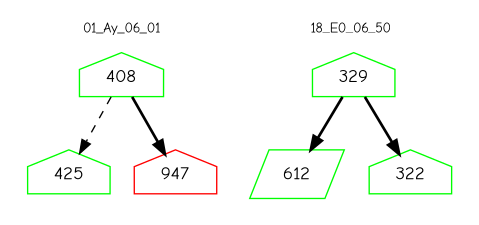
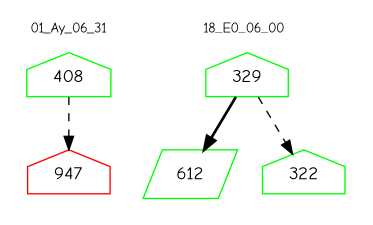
(122, 29) -> (69, 29)
(351, 29) -> (244, 29)
(145, 120) -> (69, 116)
(379, 120) -> (272, 120)
(69, 174) -> none
